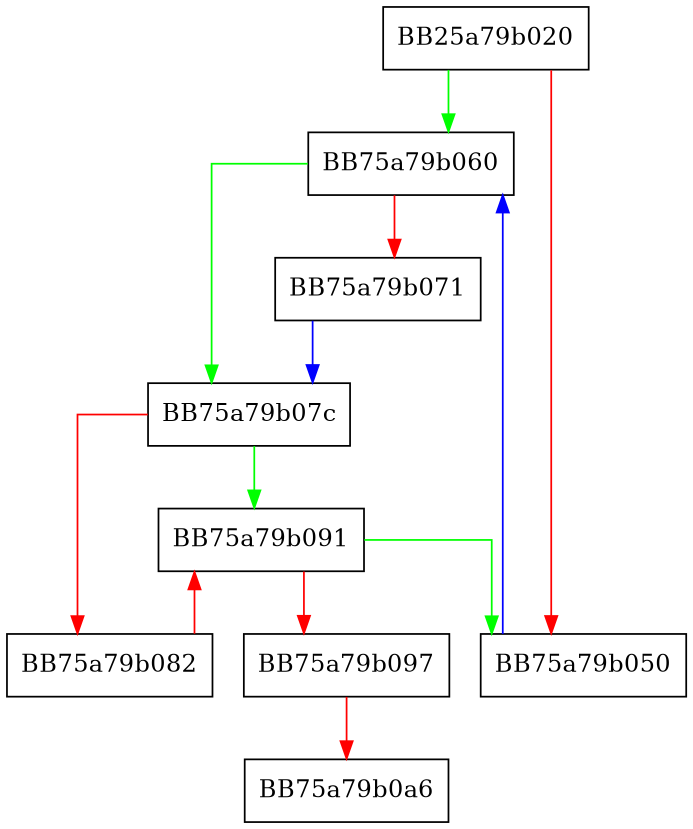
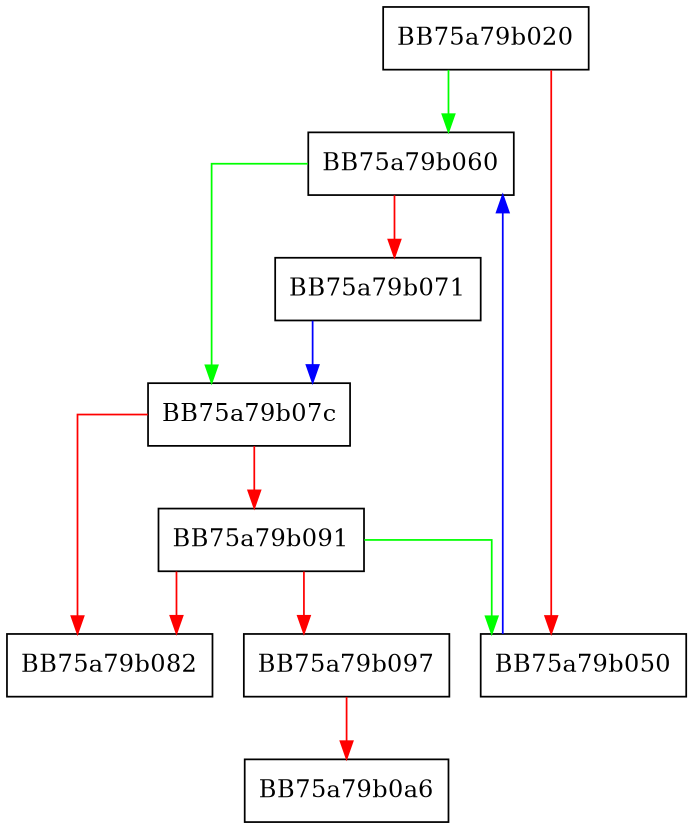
(486, 38) -> (486, 38)
(254, 468) -> (254, 468)
(194, 612) -> (176, 594)
